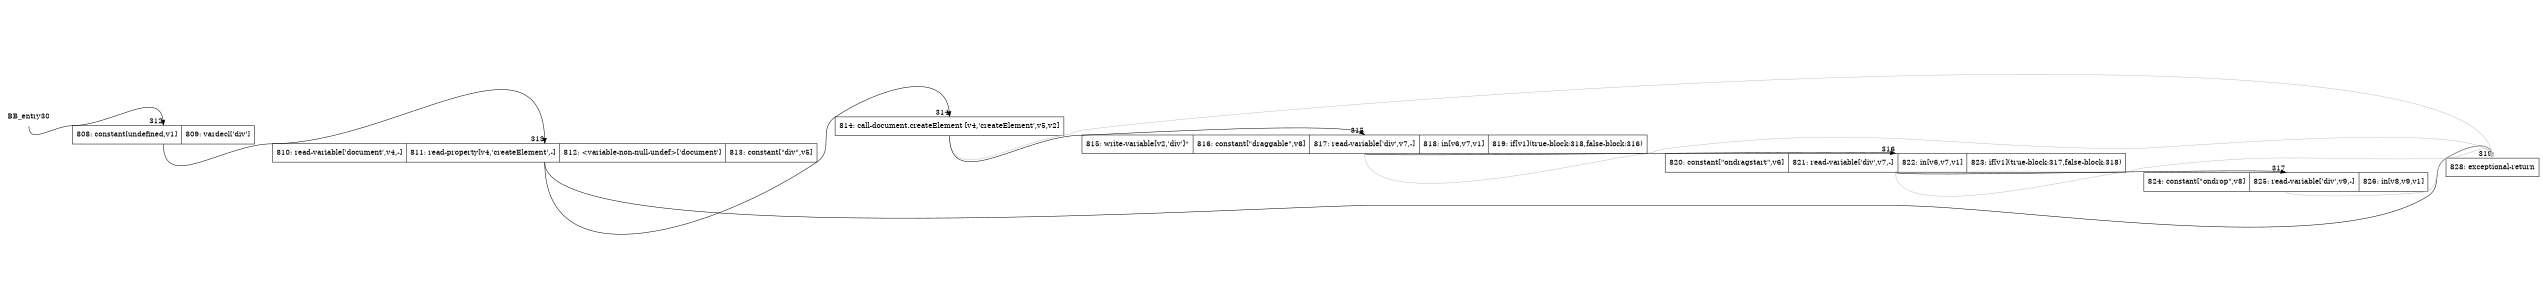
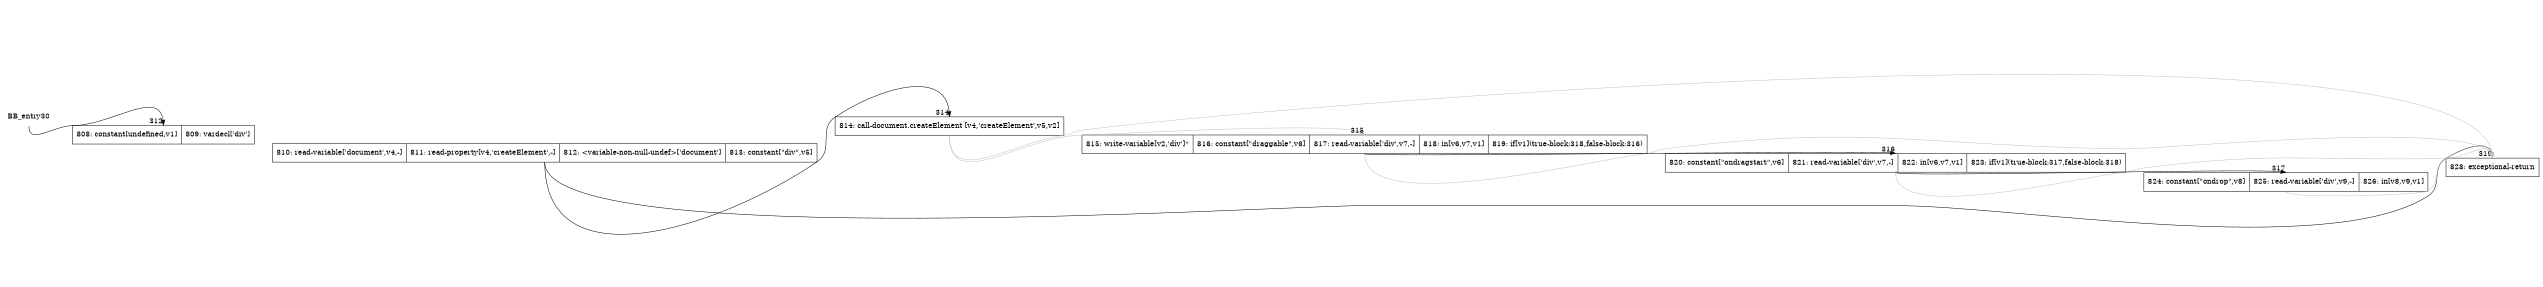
(362, 128) -> none
(1145, 132) -> (1145, 132)
